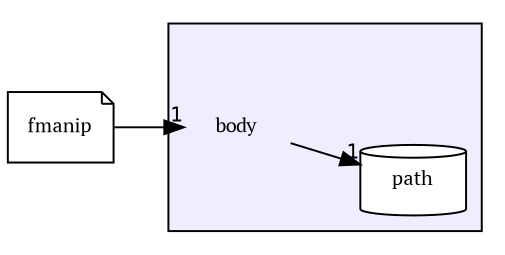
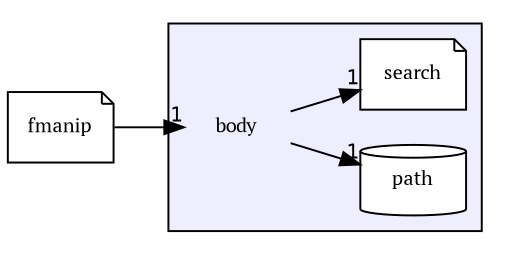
none -> (413, 74)
